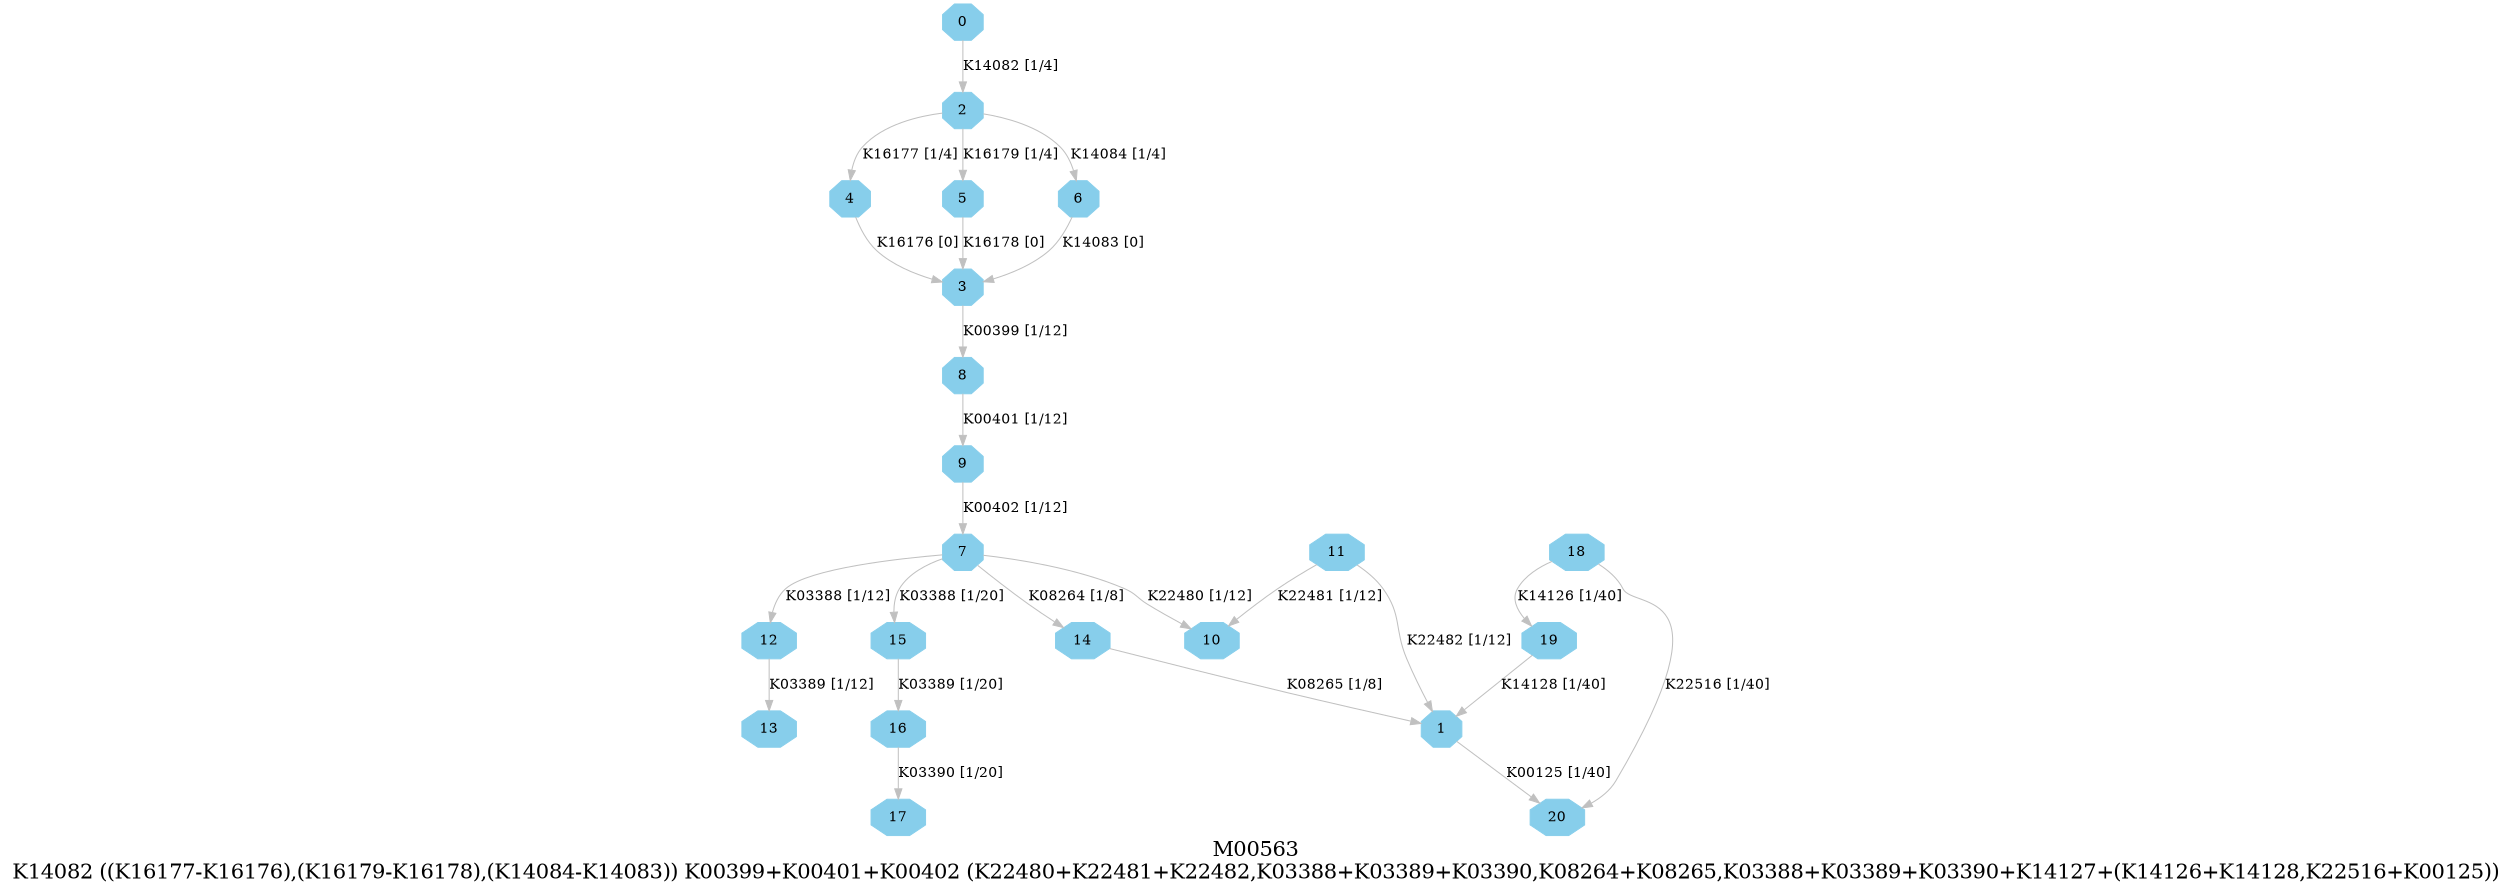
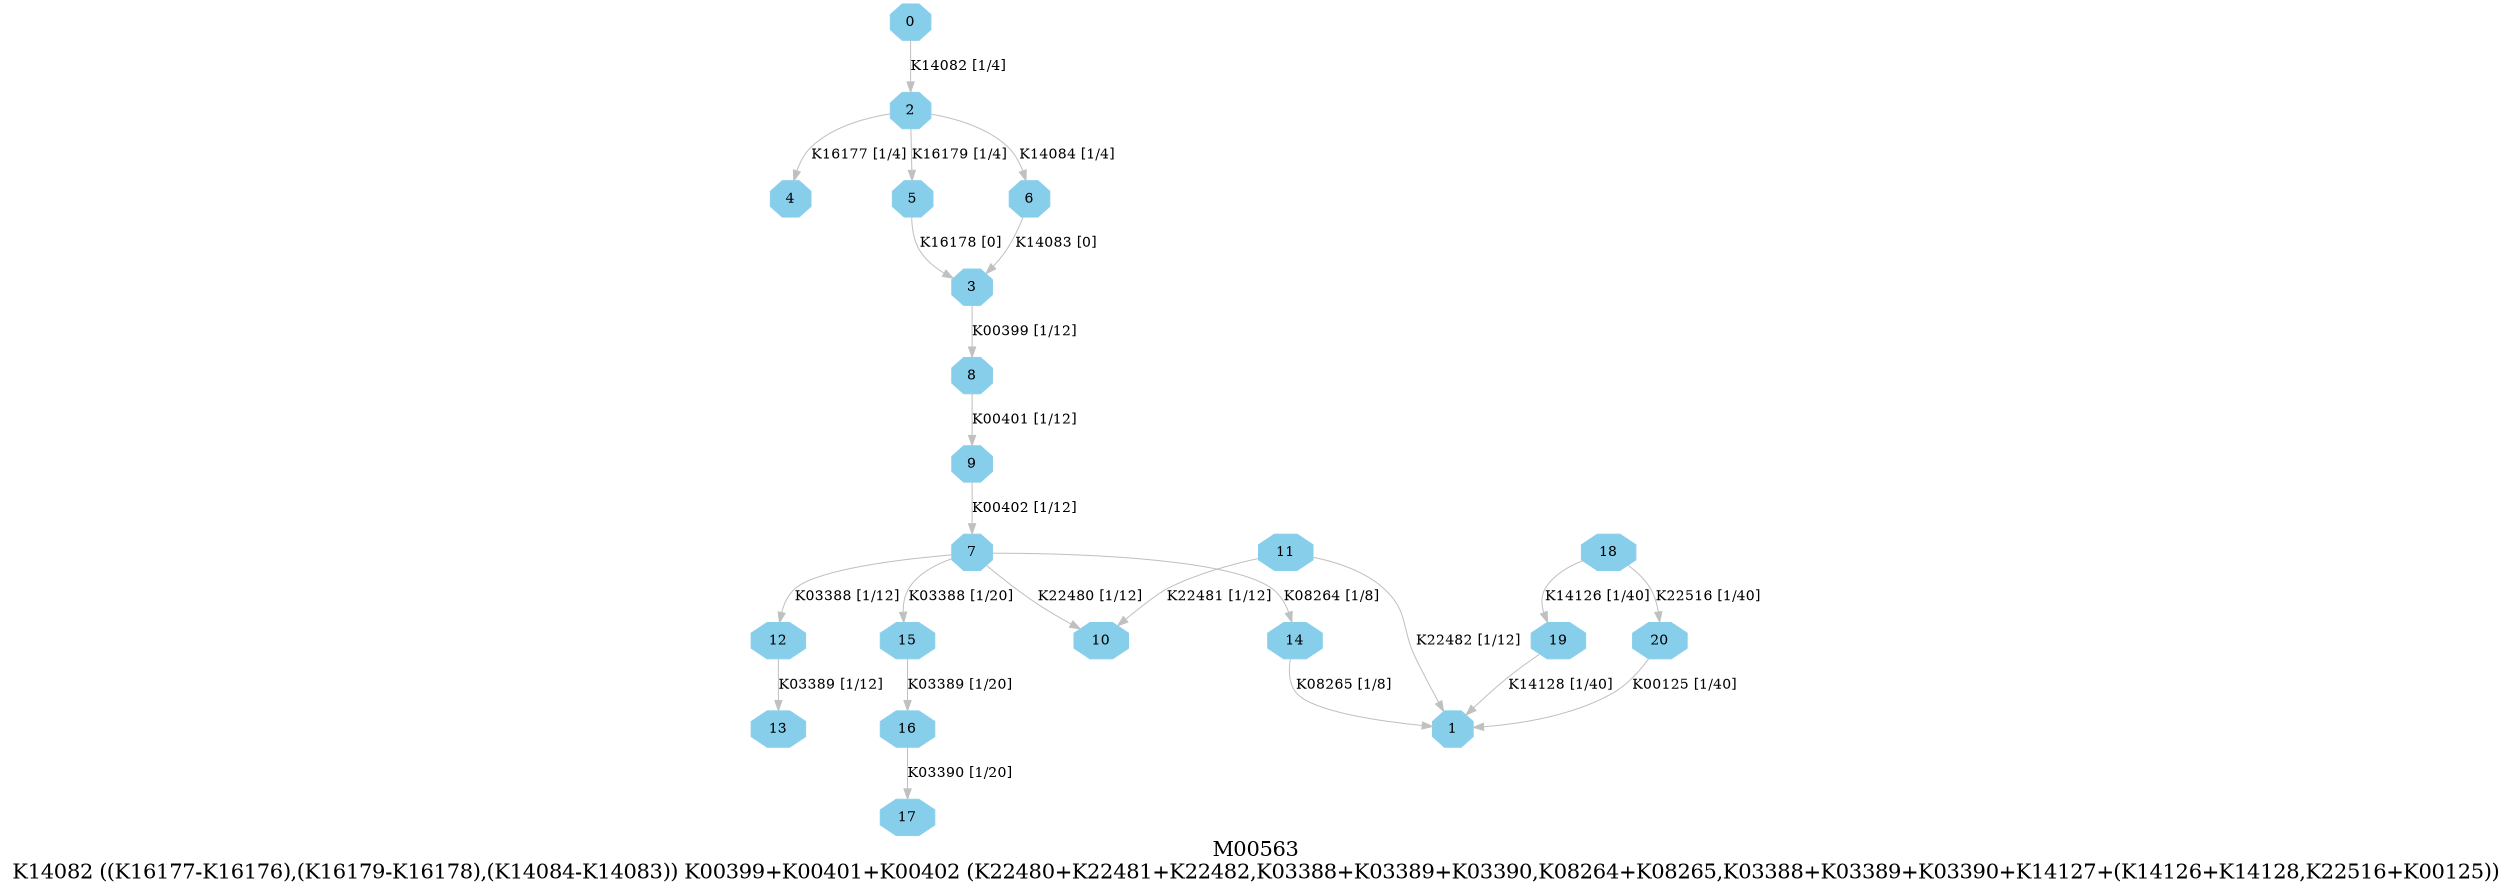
(886, 258) -> none
(1494, 769) -> (1574, 710)
